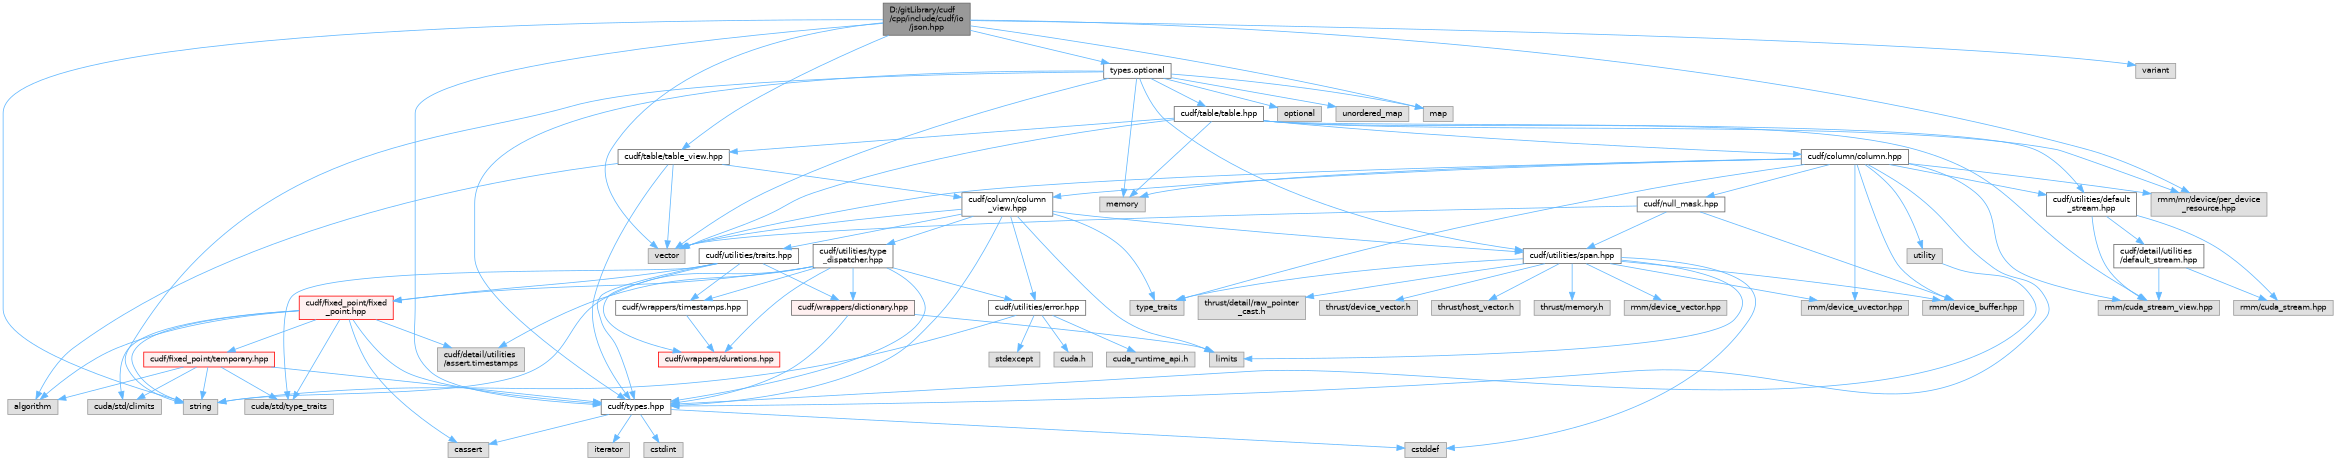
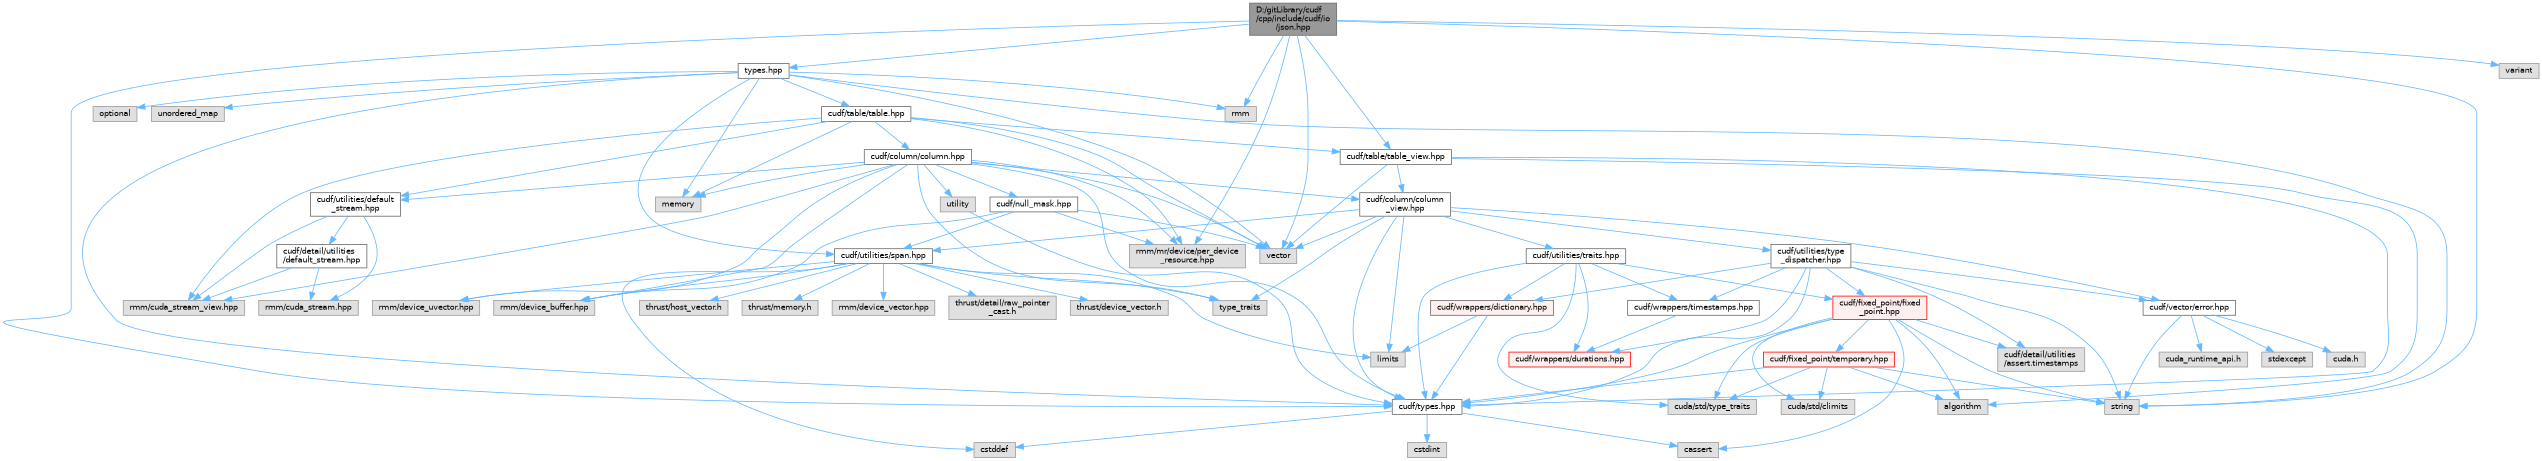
(1137, 71) -> (764, 71)
(1438, 114) -> (1241, 114)
none -> (1096, 225)
(1037, 308) -> (2189, 308)
(609, 450) -> none
